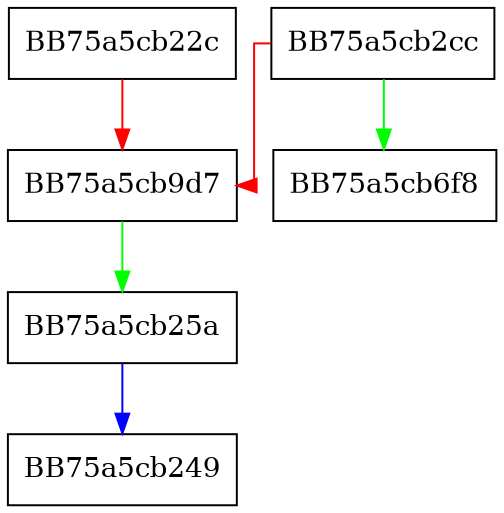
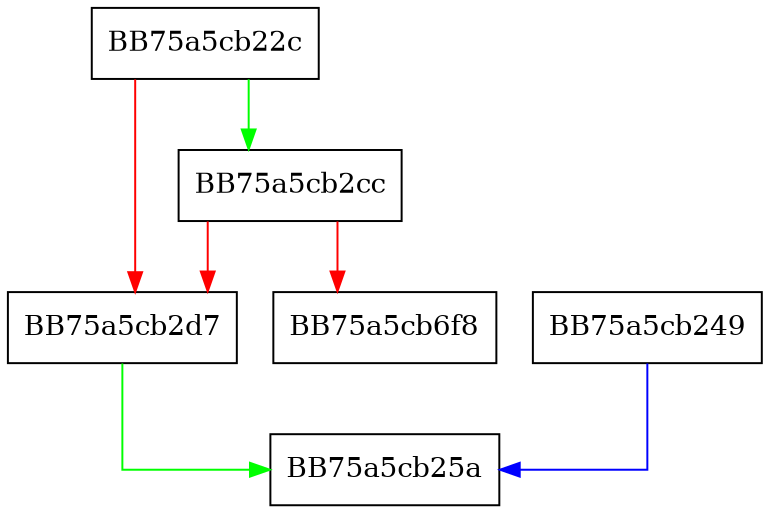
none -> (249, 104)
(384, 104) -> (337, 246)
(122, 186) -> (122, 328)
(122, 389) -> (637, 470)
